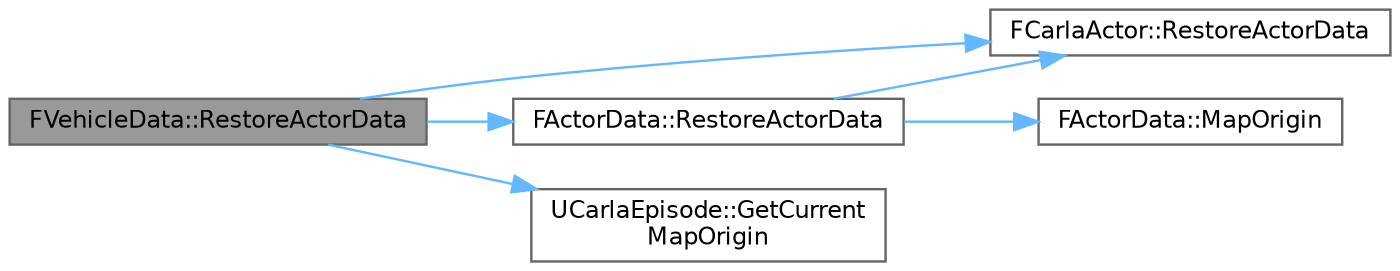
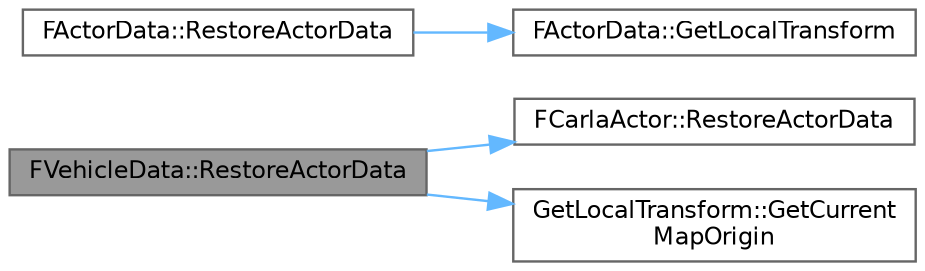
(937, 79) -> none
(458, 122) -> none
(1190, 122) -> (714, 33)
(708, 225) -> (714, 225)
